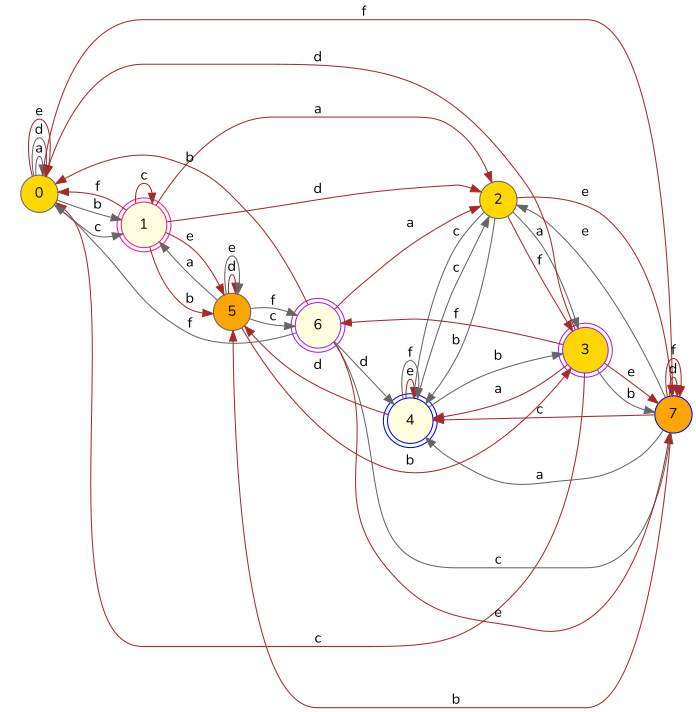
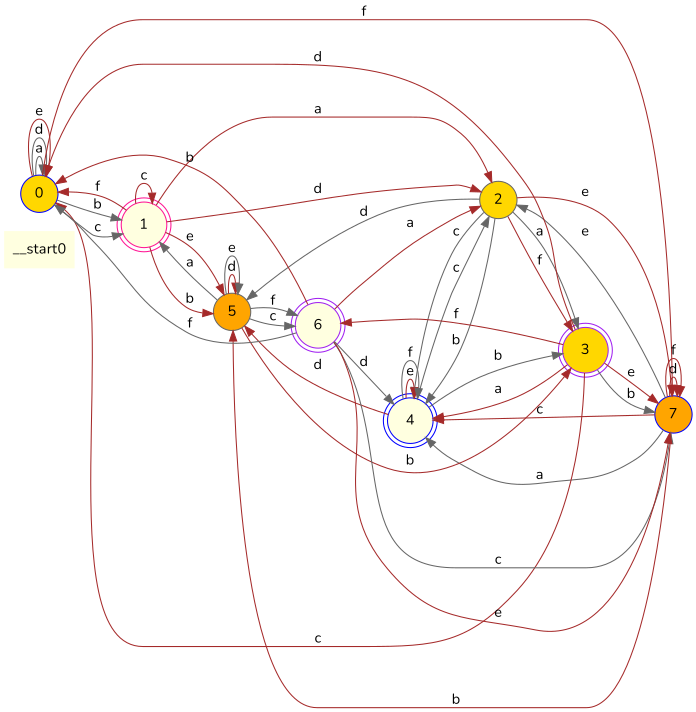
(39, 194) -> (39, 194)
none -> (359, 224)
none -> (39, 250)
